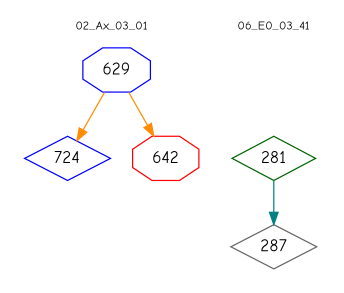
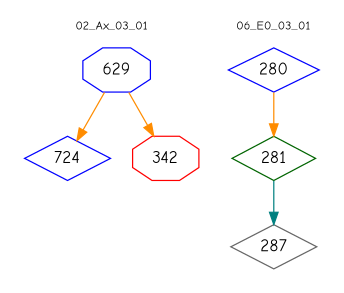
(274, 26) -> (274, 26)
none -> (274, 70)
(166, 158) -> (166, 158)
